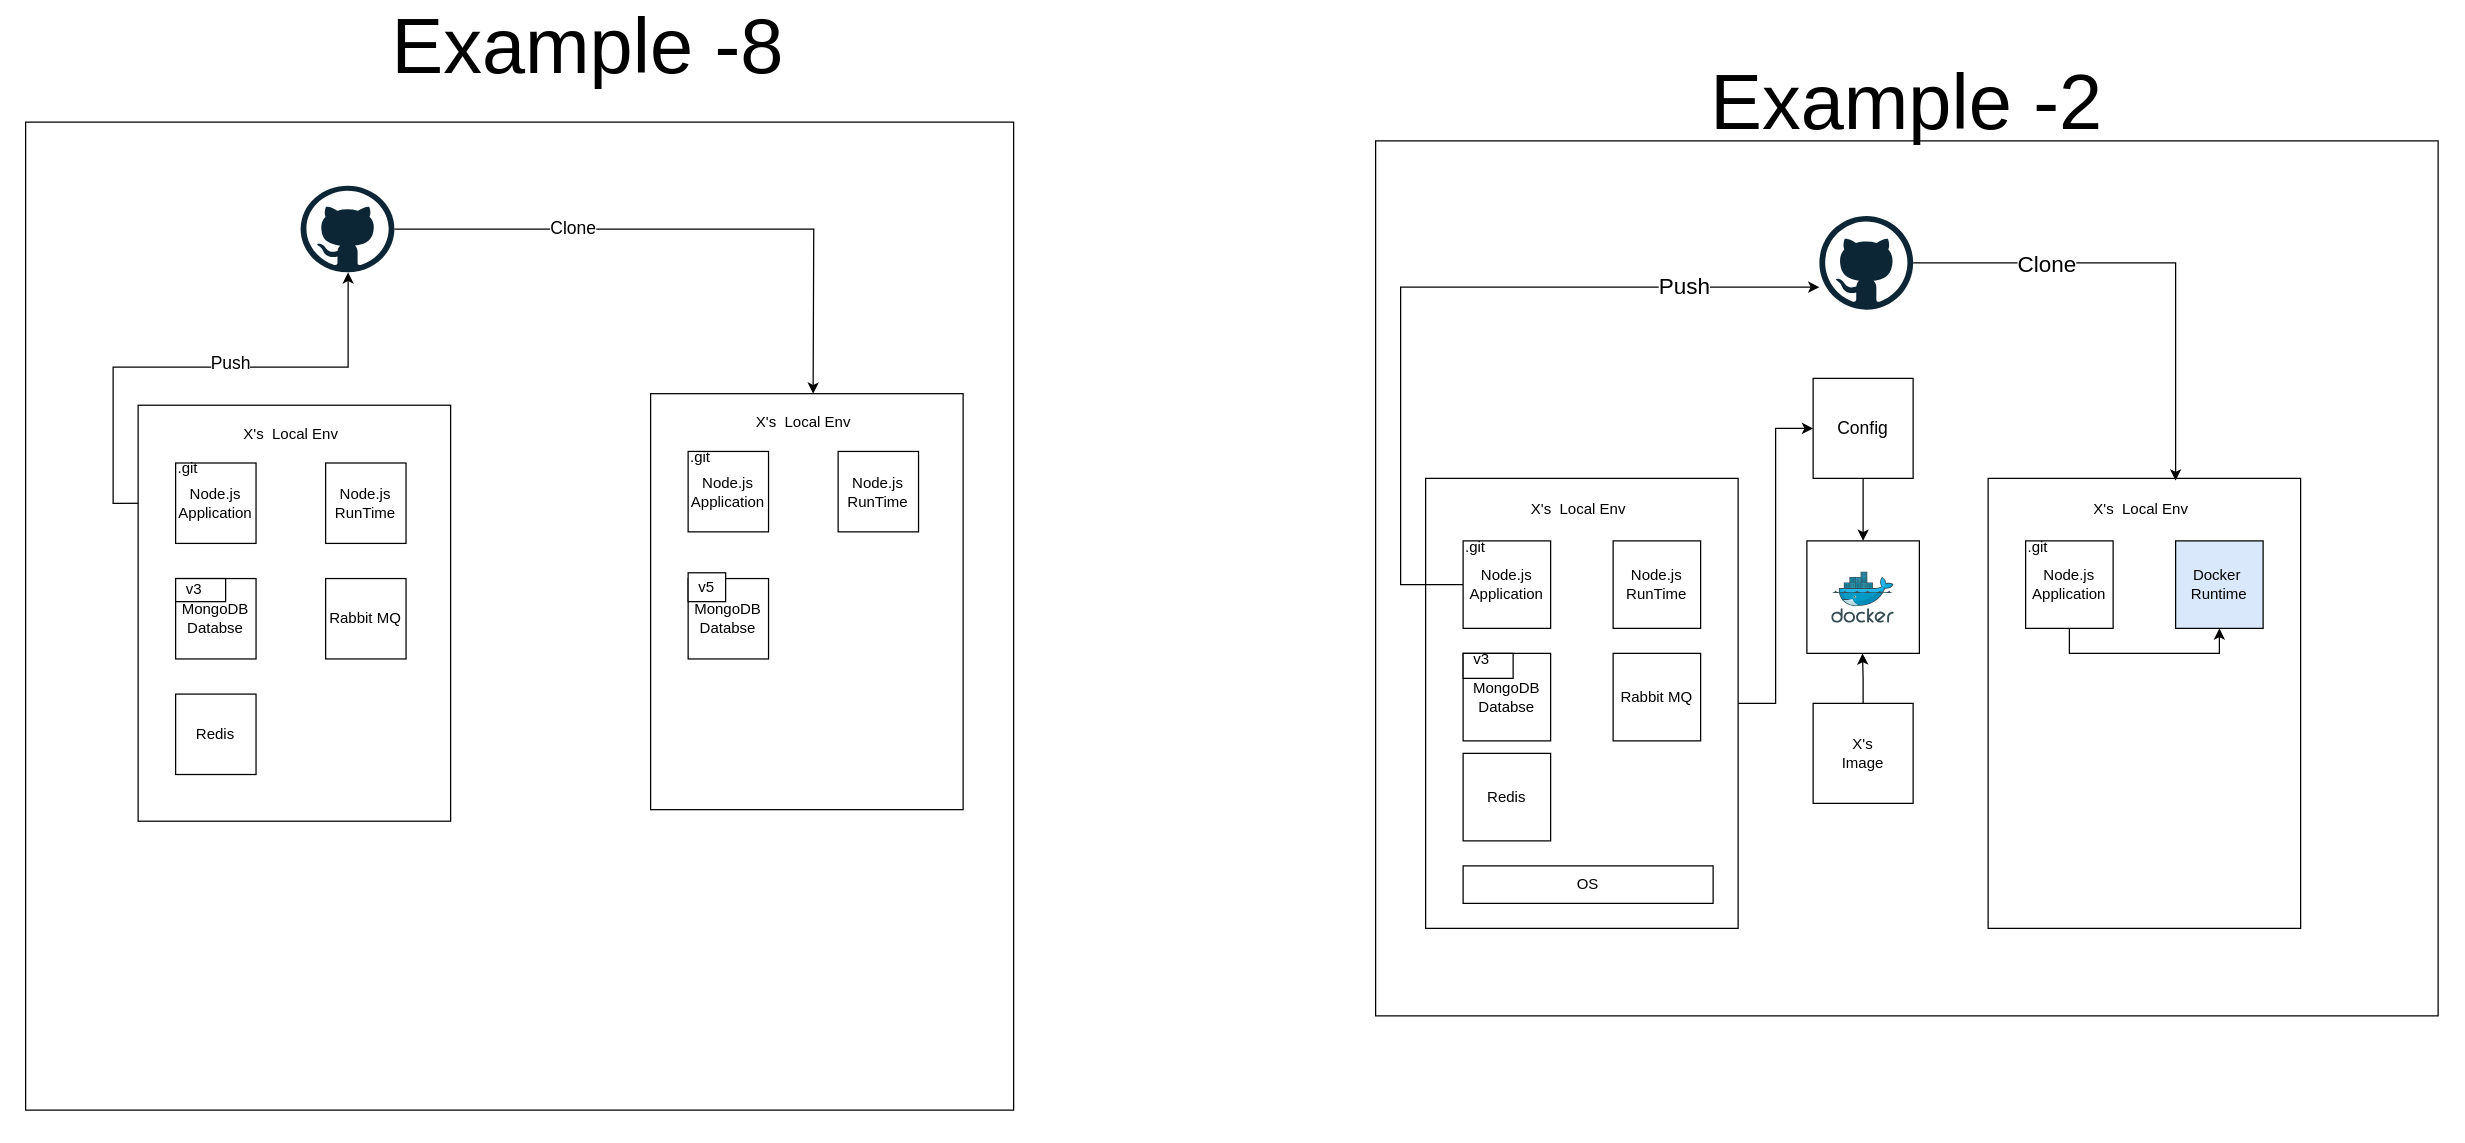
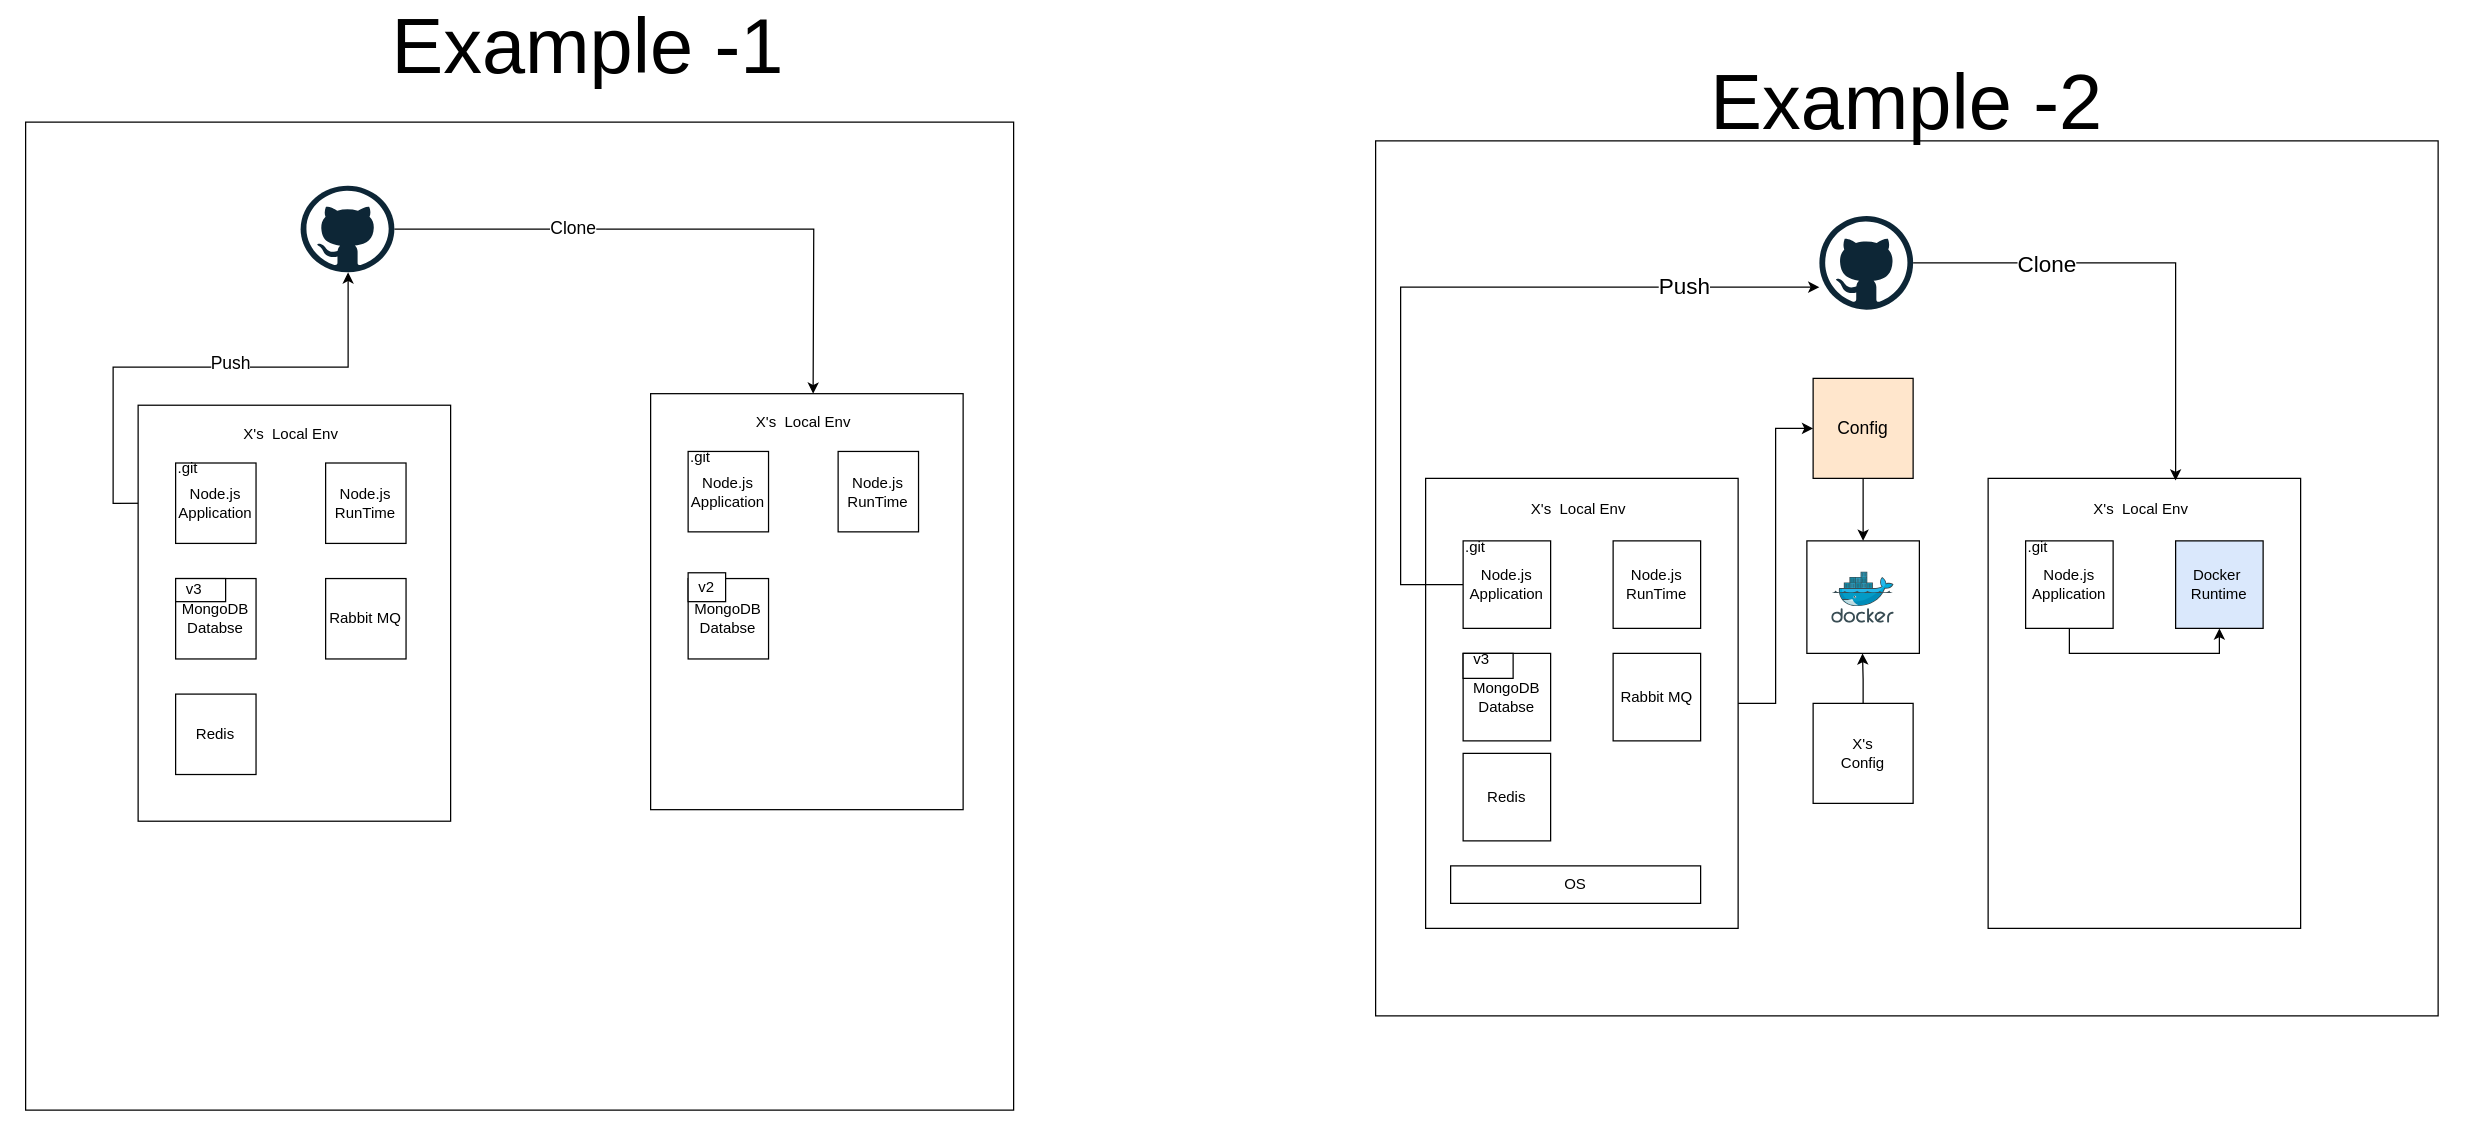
(588, 47) -> (588, 47)
(1863, 428) -> (1863, 428)
(707, 587) -> (707, 587)
(1863, 753) -> (1863, 753)
(1588, 884) -> (1576, 884)
